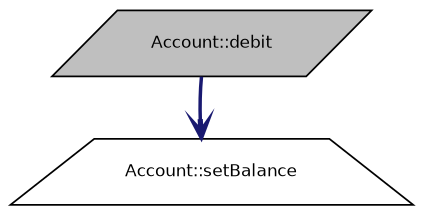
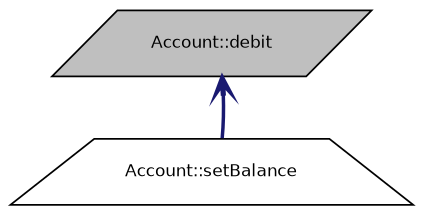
(200, 99) -> (223, 116)
